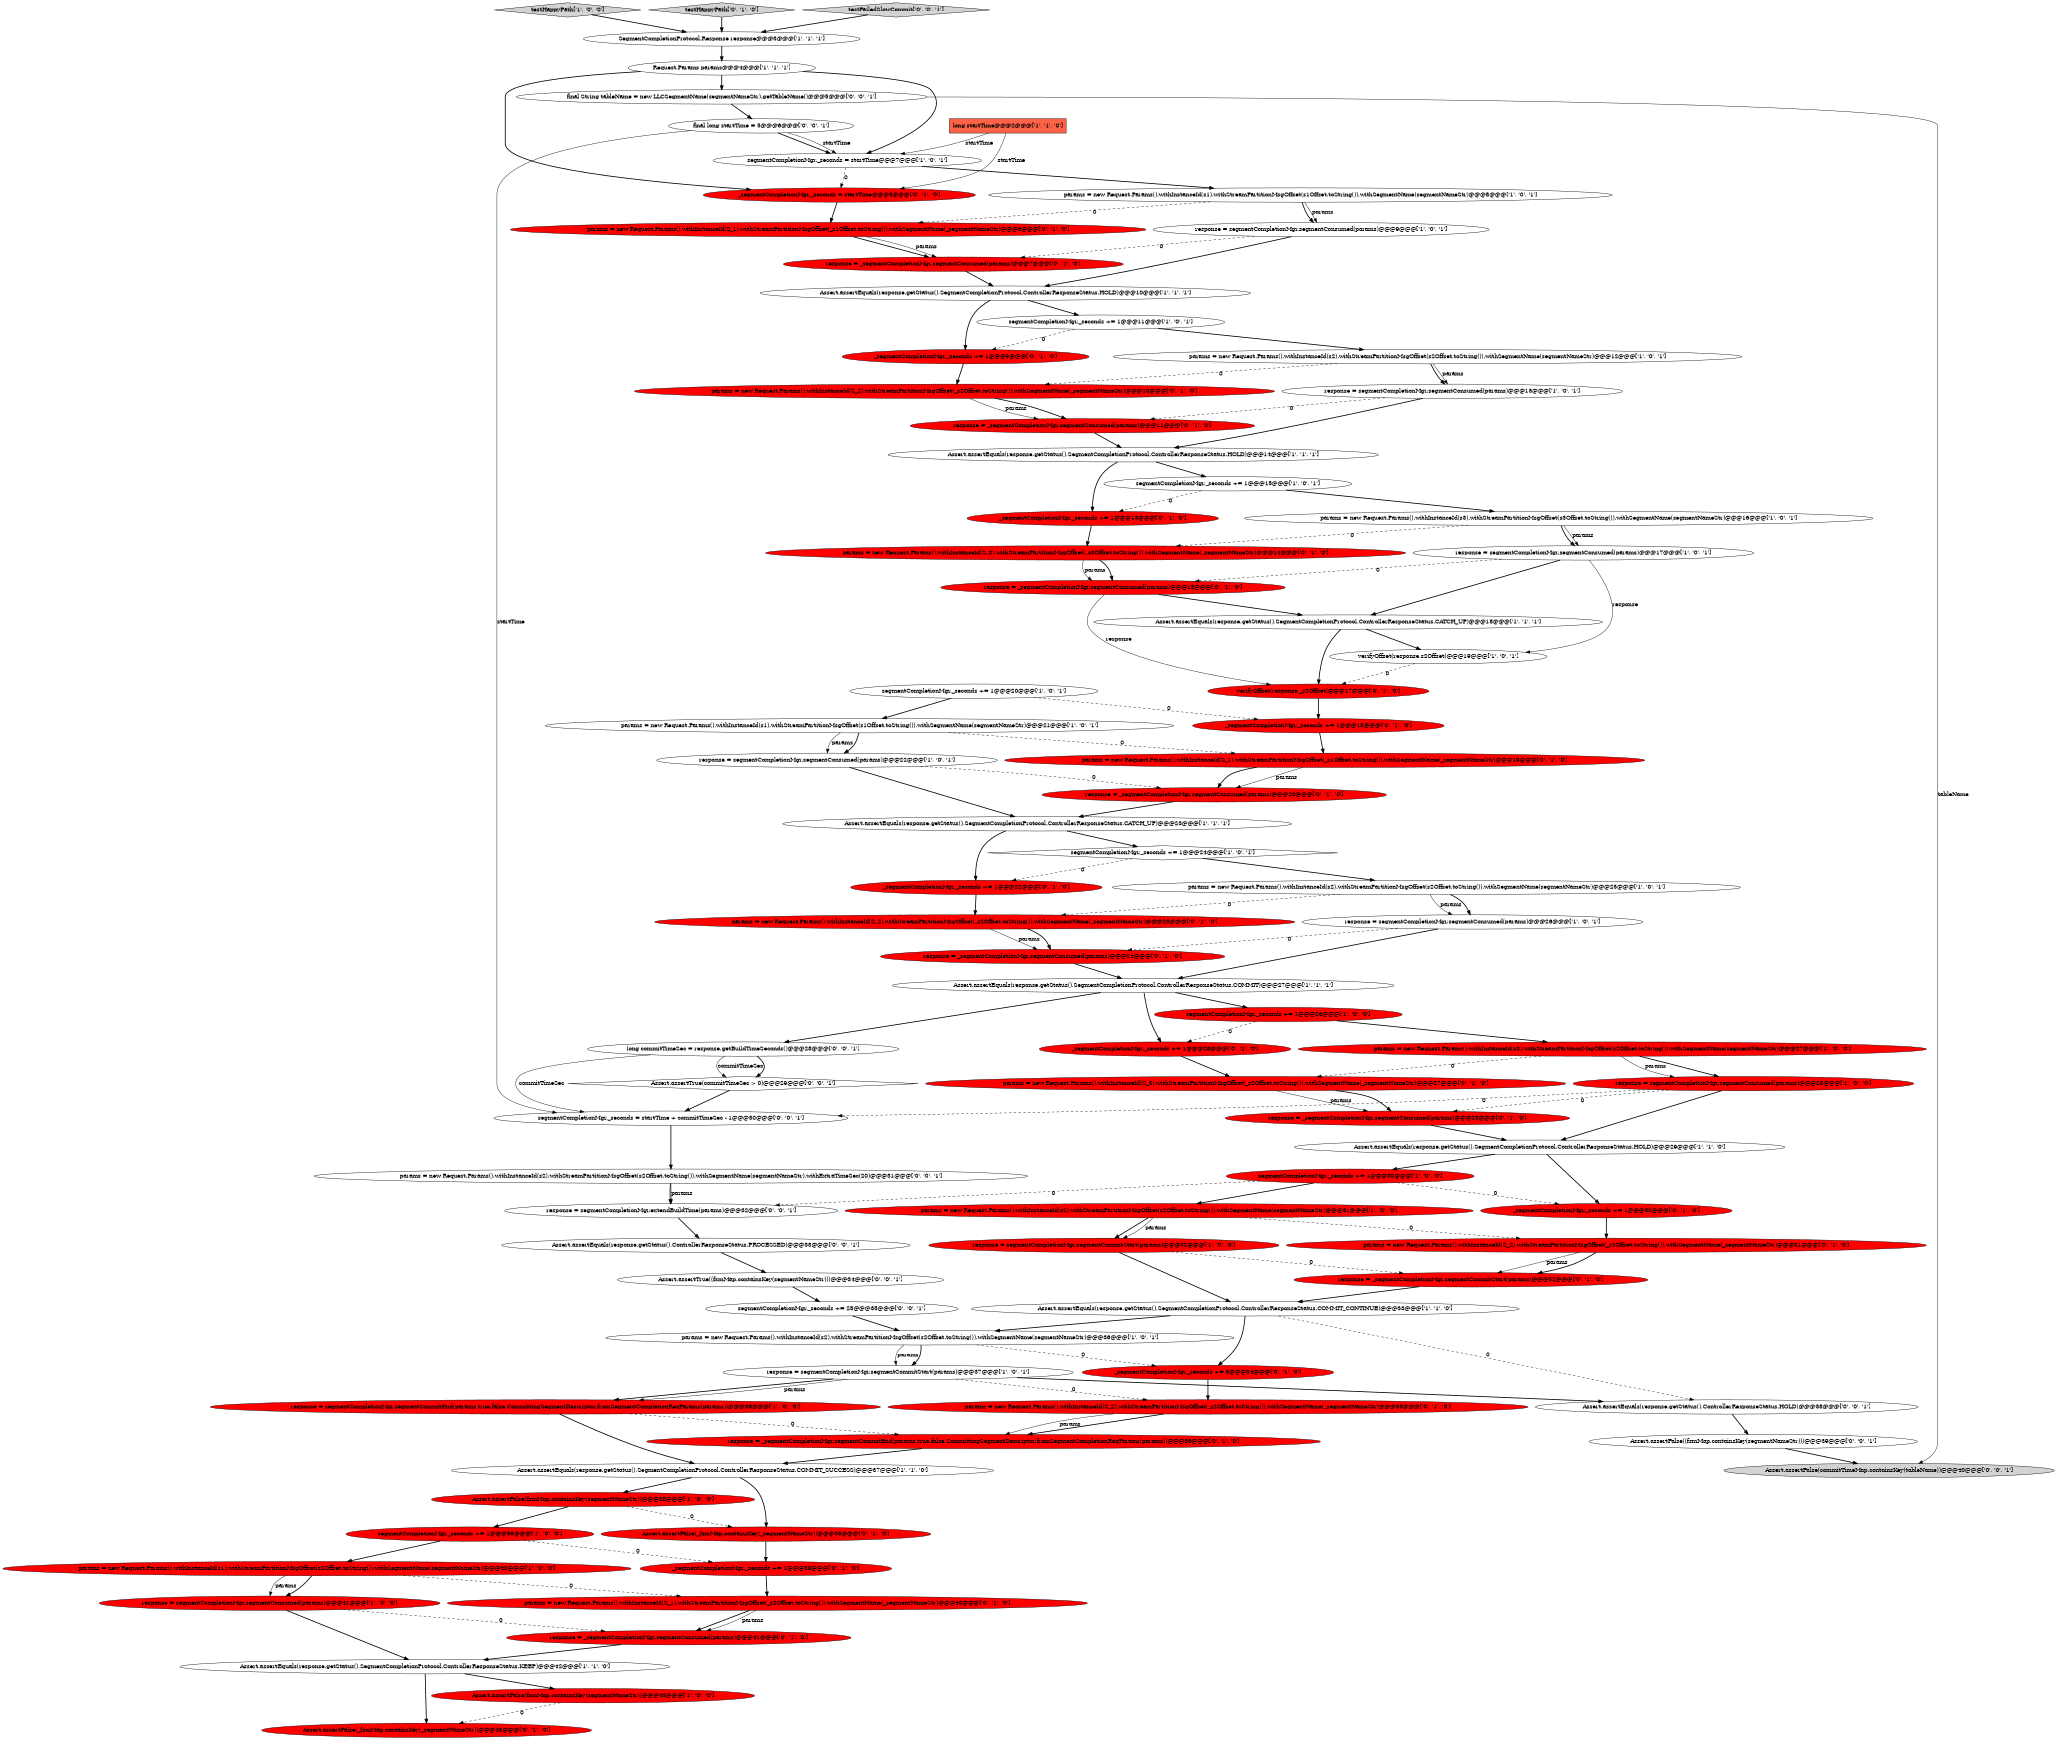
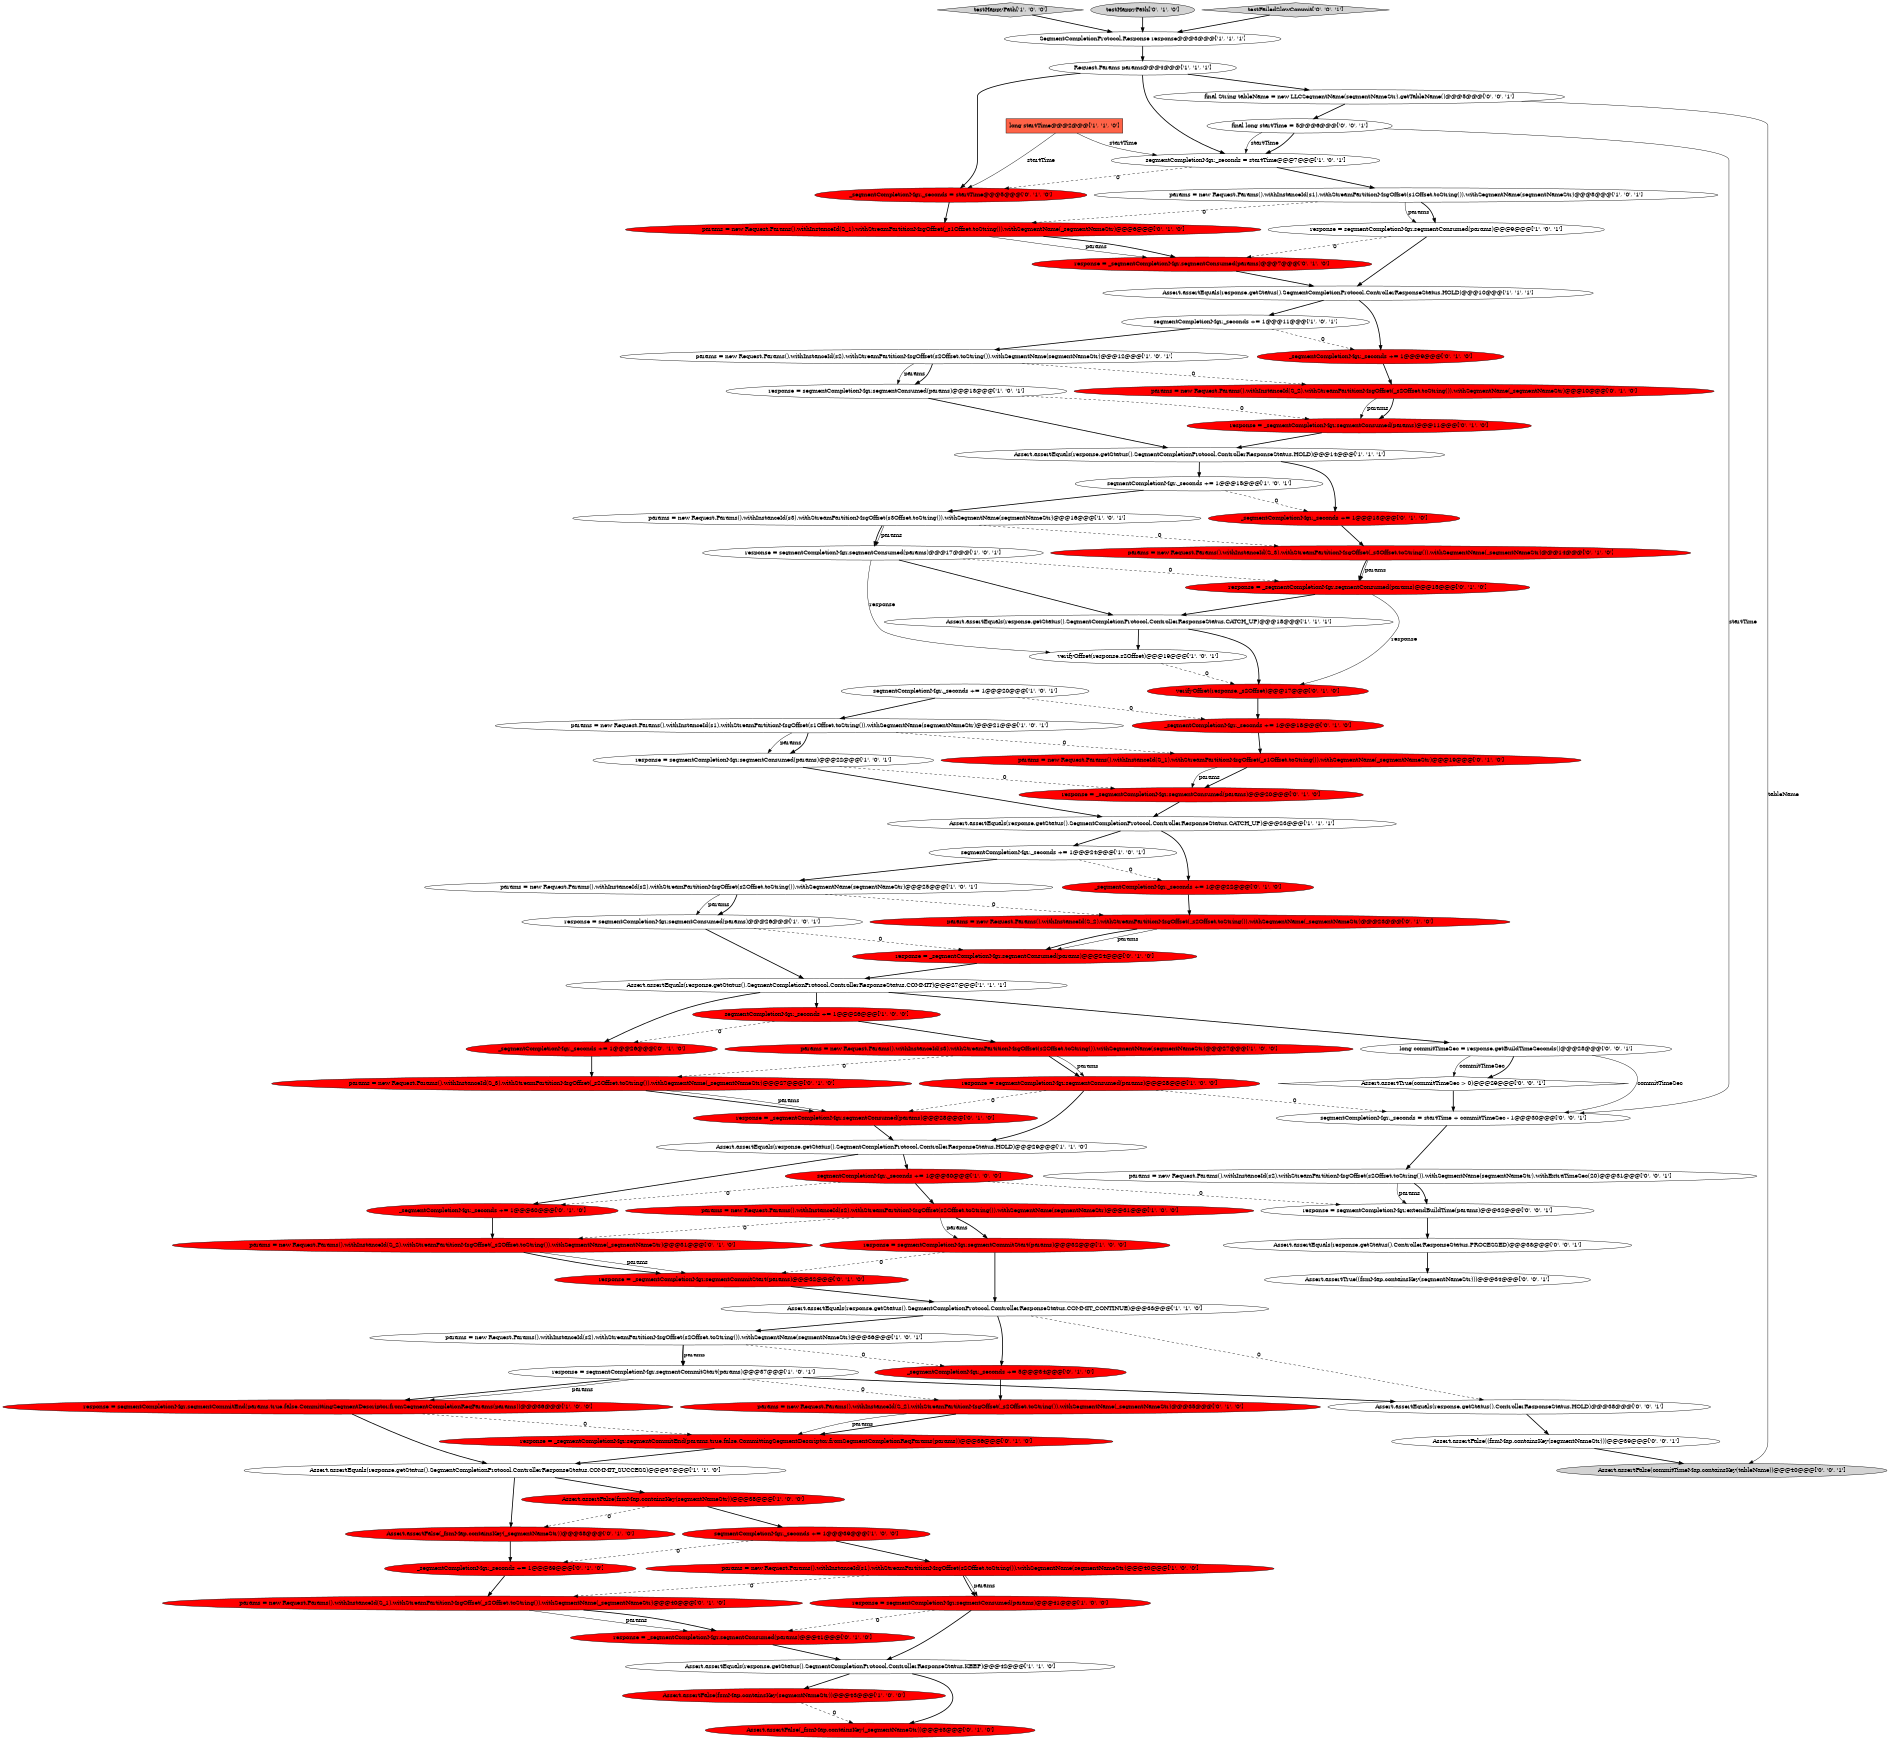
(722, 10) -> (1143, 10)
(1163, 853) -> (1053, 853)
(832, 1309) -> none
